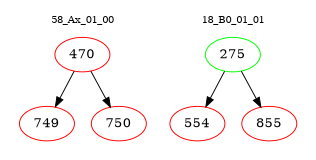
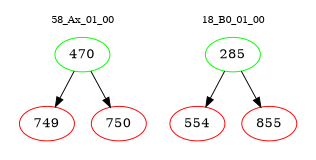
(233, 21) -> (233, 21)
(82, 55) -> (82, 55)
(233, 55) -> (233, 55)
